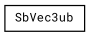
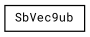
(45, 18) -> (45, 18)
